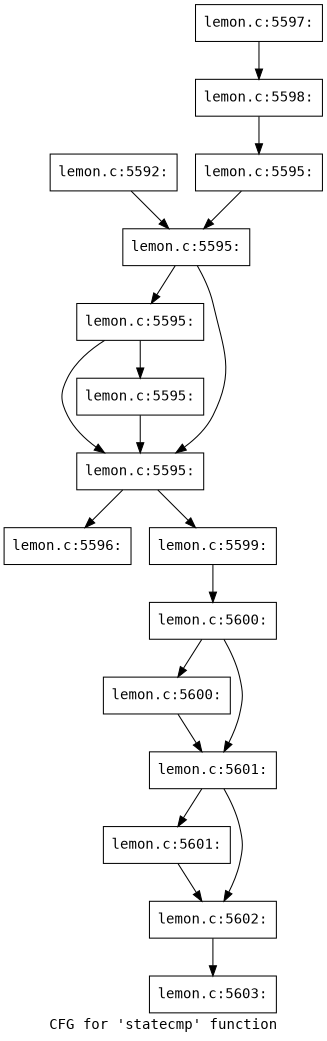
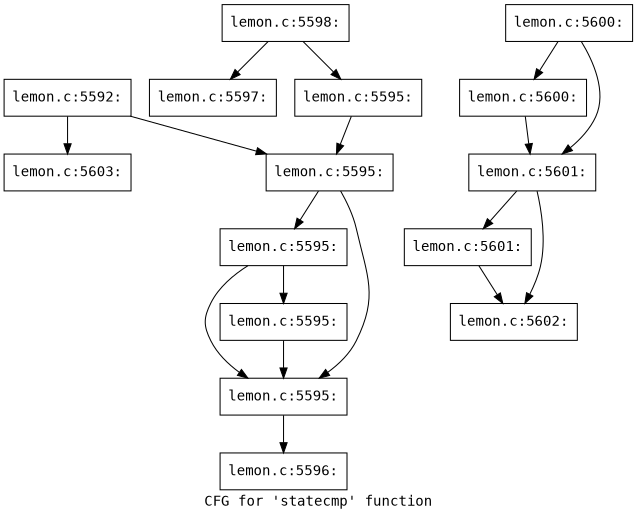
(259, 55) -> (253, 57)
(213, 546) -> none
(213, 952) -> (68, 130)
